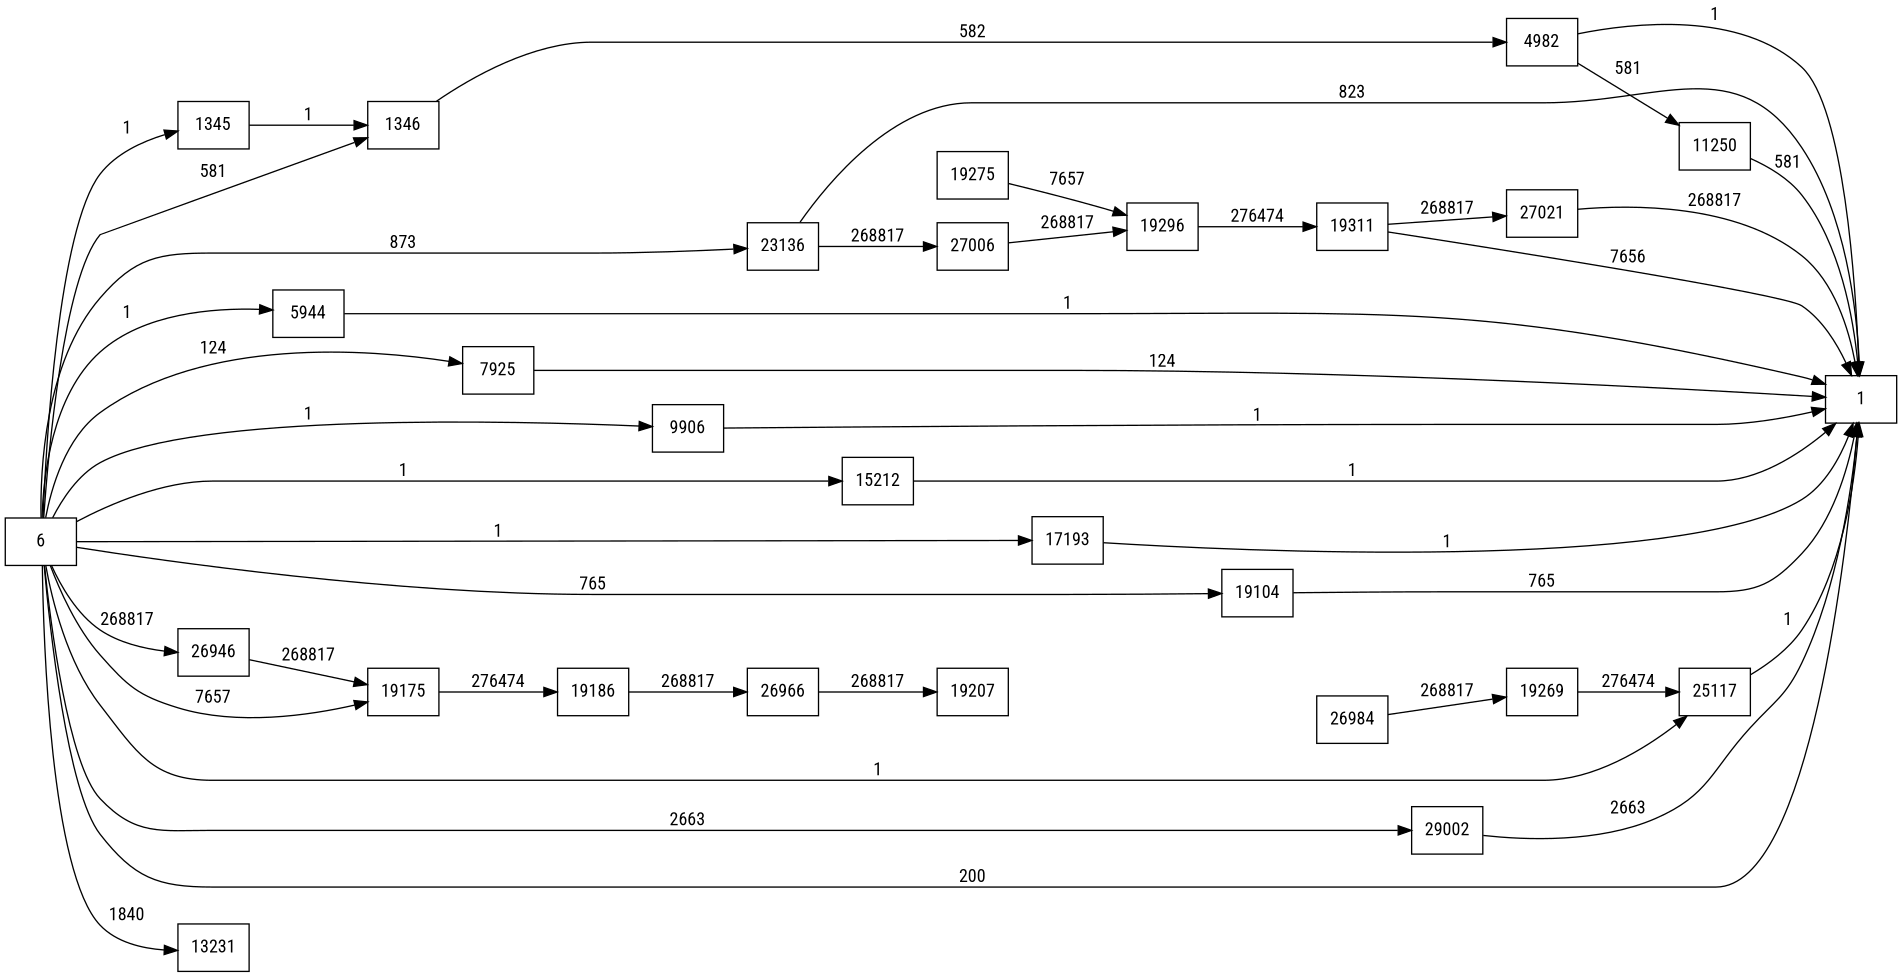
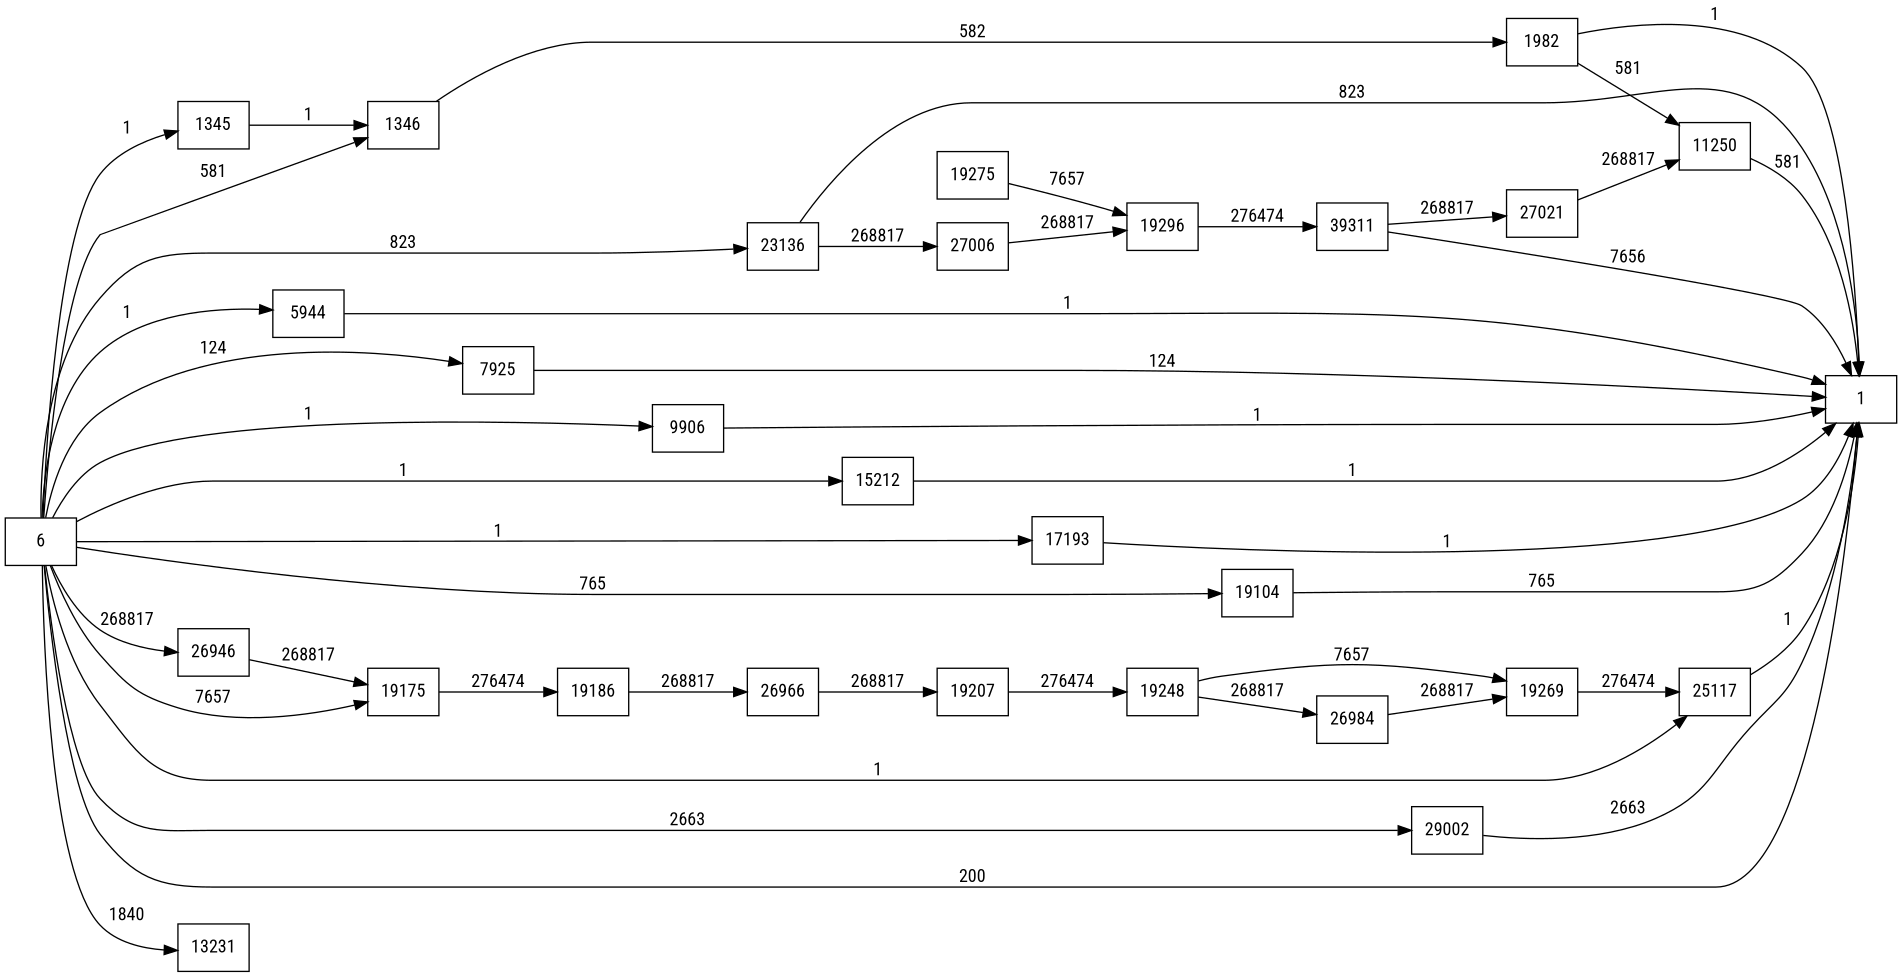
(1542, 42) -> (1542, 42)
(1352, 227) -> (1352, 227)
(1753, 228) -> (1622, 182)
(403, 243) -> (403, 243)
none -> (1163, 692)
